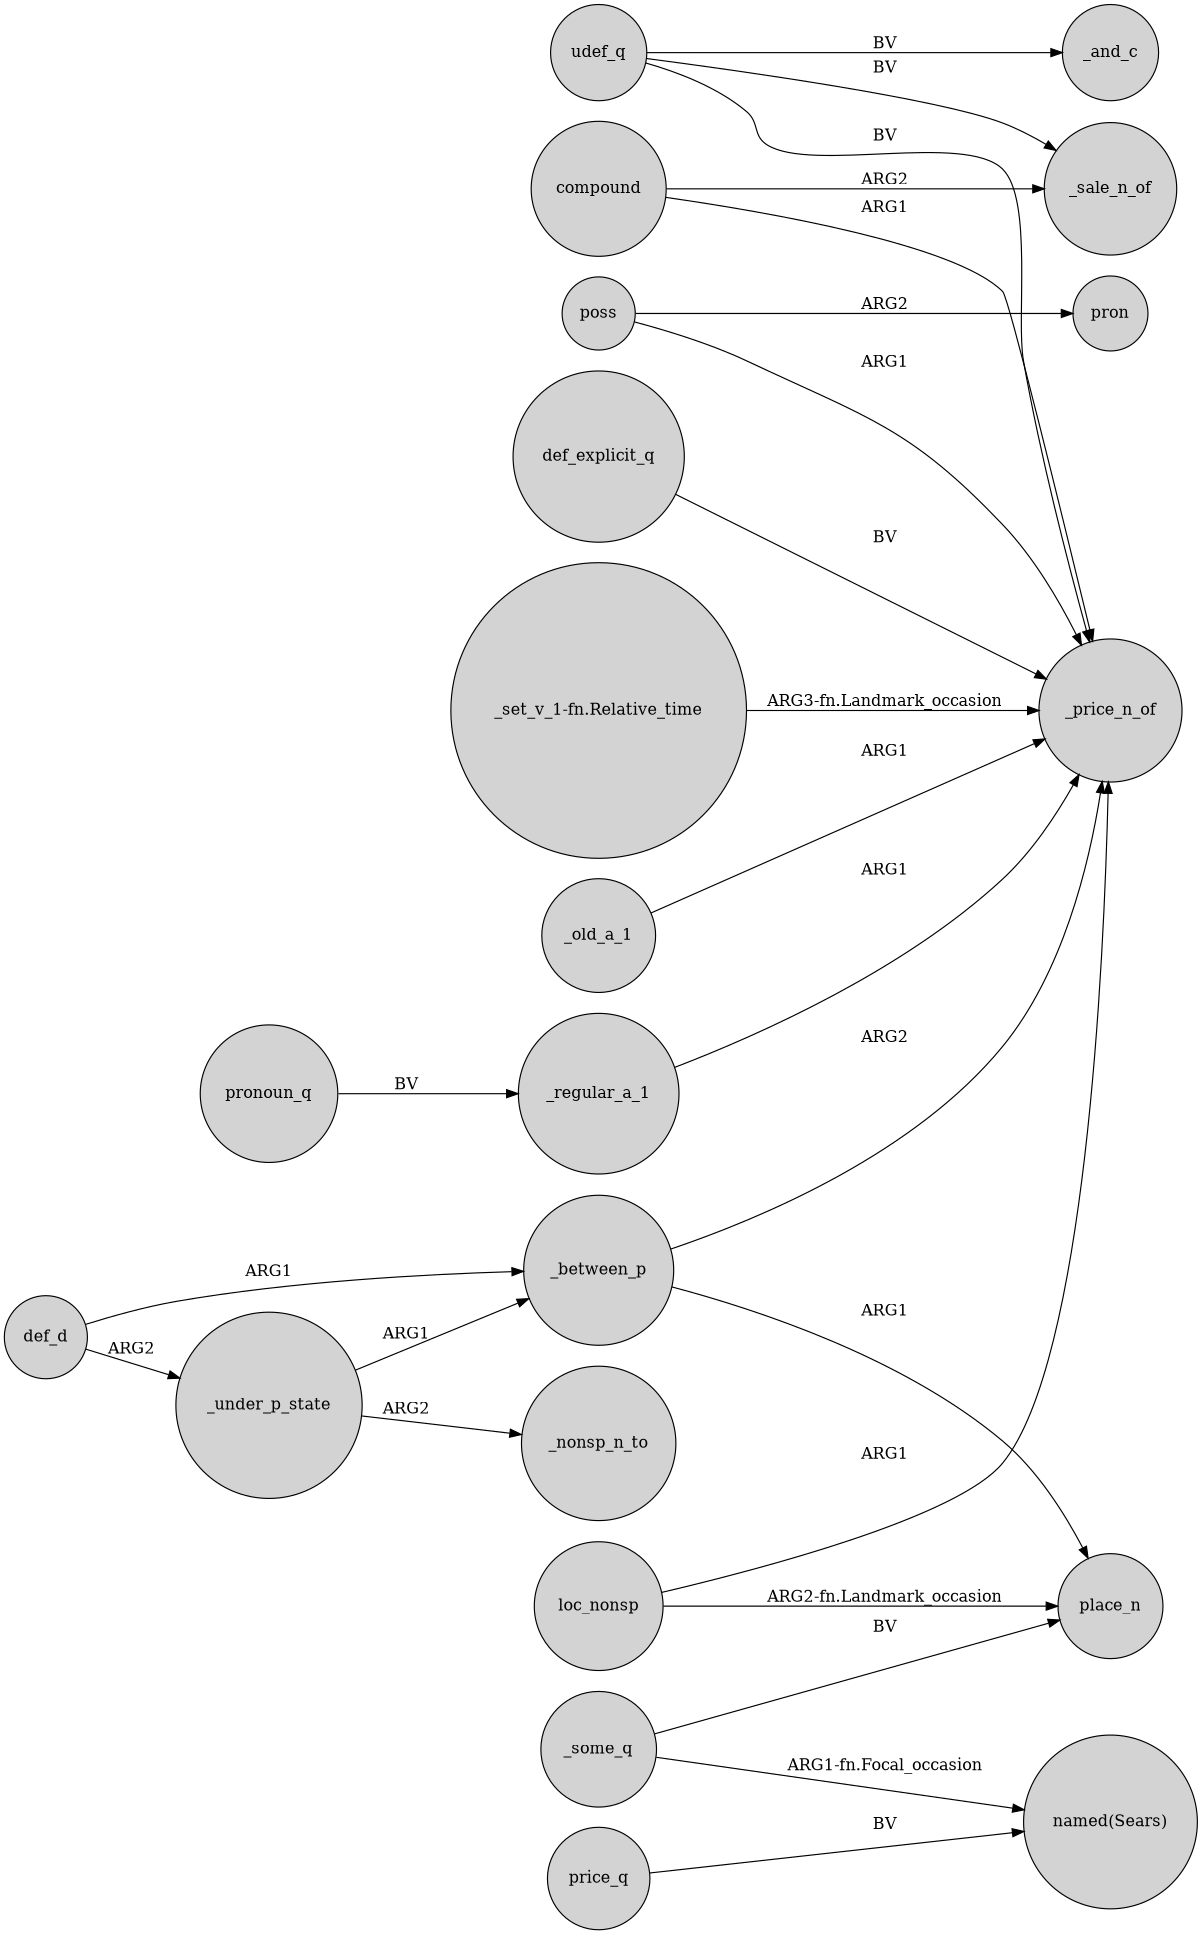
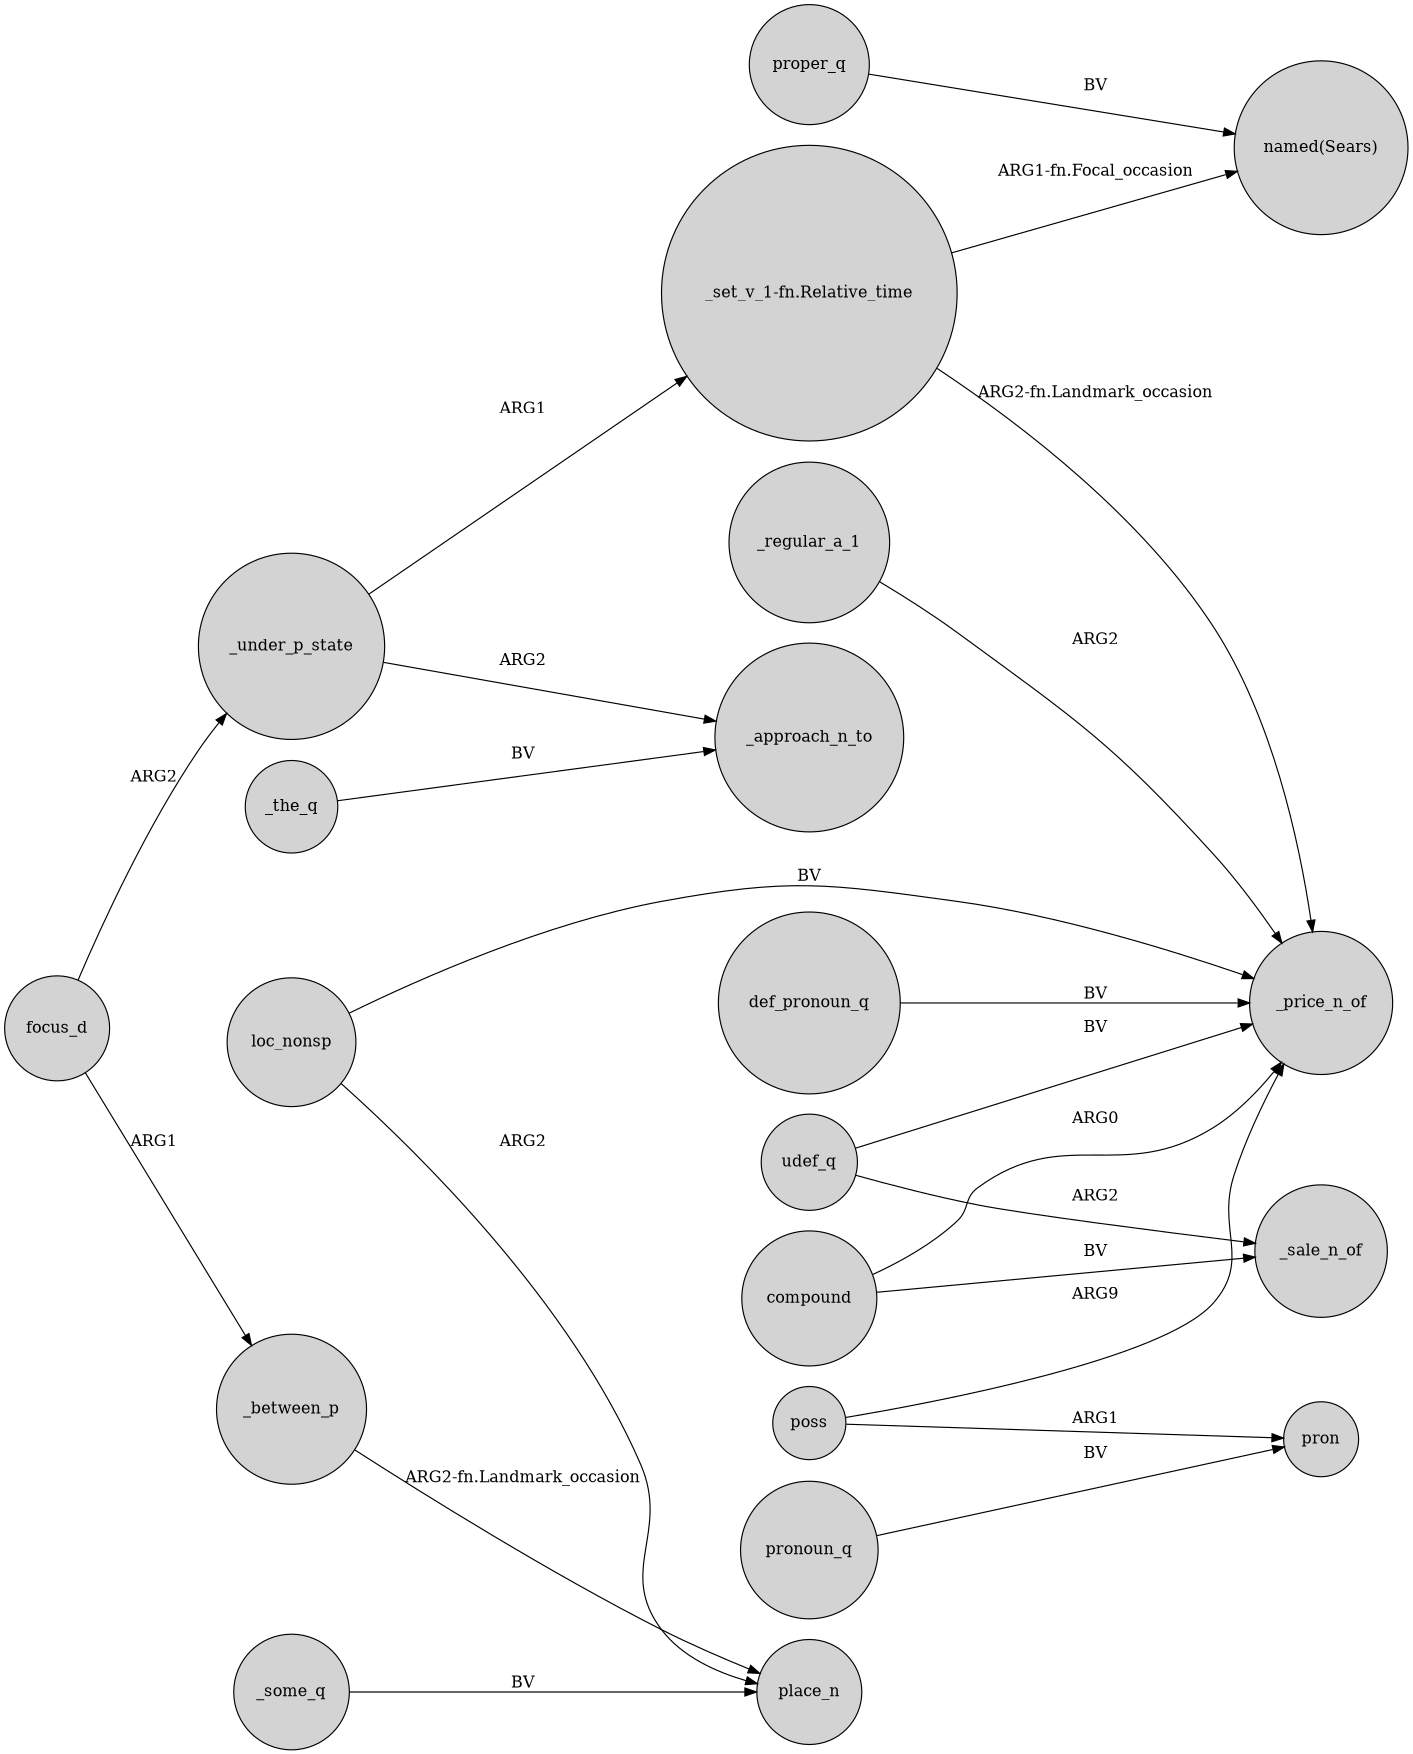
(1110, 53) -> none
(885, 68) -> (1096, 1196)
(885, 180) -> (1096, 1252)
(885, 208) -> (1096, 1119)
(885, 305) -> (1096, 1419)
(885, 363) -> (1096, 1294)
(599, 457) -> (809, 1003)
(885, 702) -> (1096, 393)
none -> (292, 807)
(885, 870) -> (1096, 640)
(599, 936) -> none
(962, 1089) -> none
(422, 1094) -> (1075, 1492)
(885, 1311) -> (523, 1478)
(46, 1337) -> (57, 1028)
(437, 1337) -> (523, 488)
(599, 1443) -> (809, 737)
(885, 1454) -> (809, 877)
(885, 1597) -> (523, 1142)
(834, 1783) -> (1089, 214)
(599, 1879) -> (809, 65)
